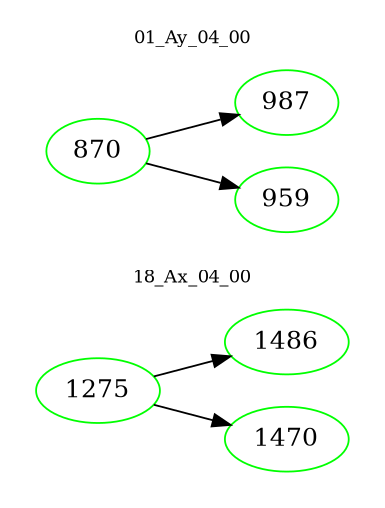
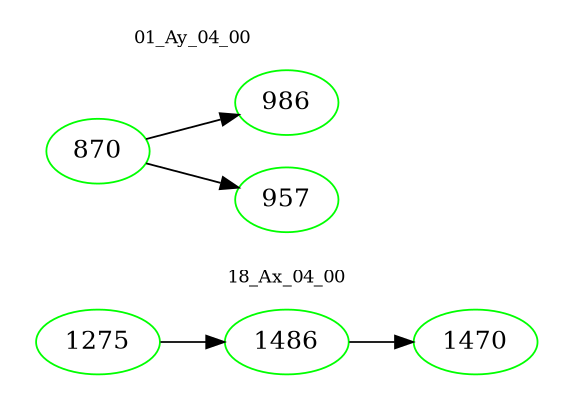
(287, 103) -> (287, 103)
(287, 200) -> (287, 200)
(183, 413) -> (372, 342)
